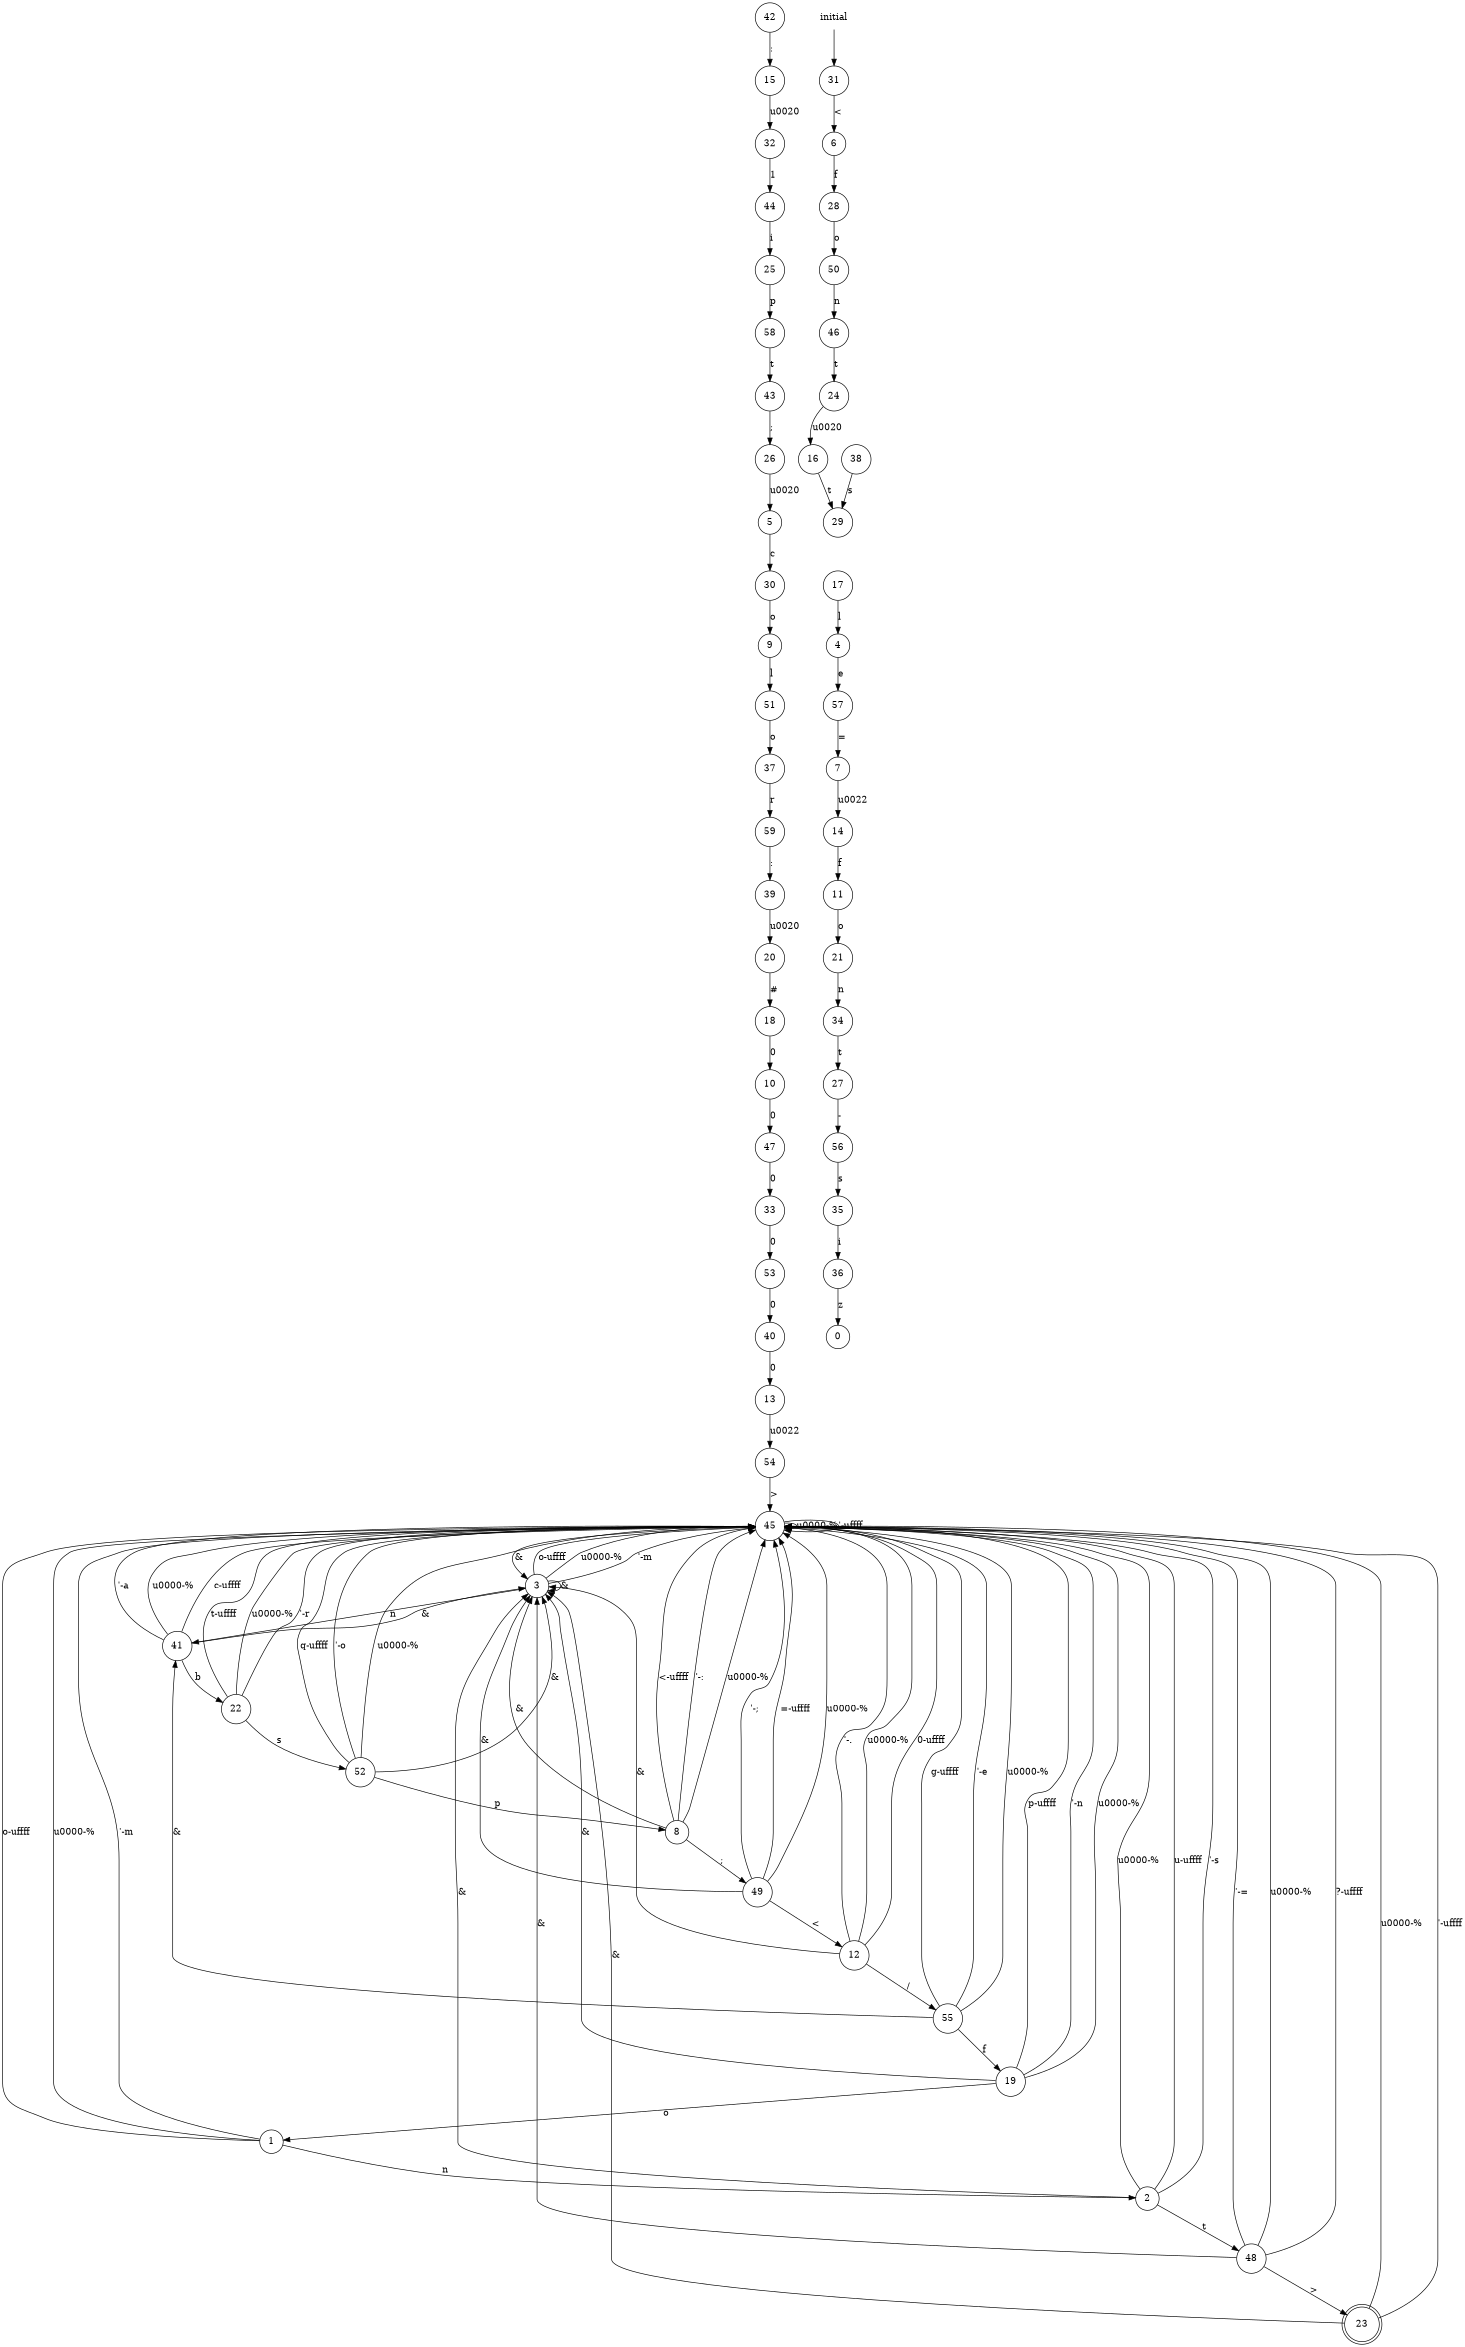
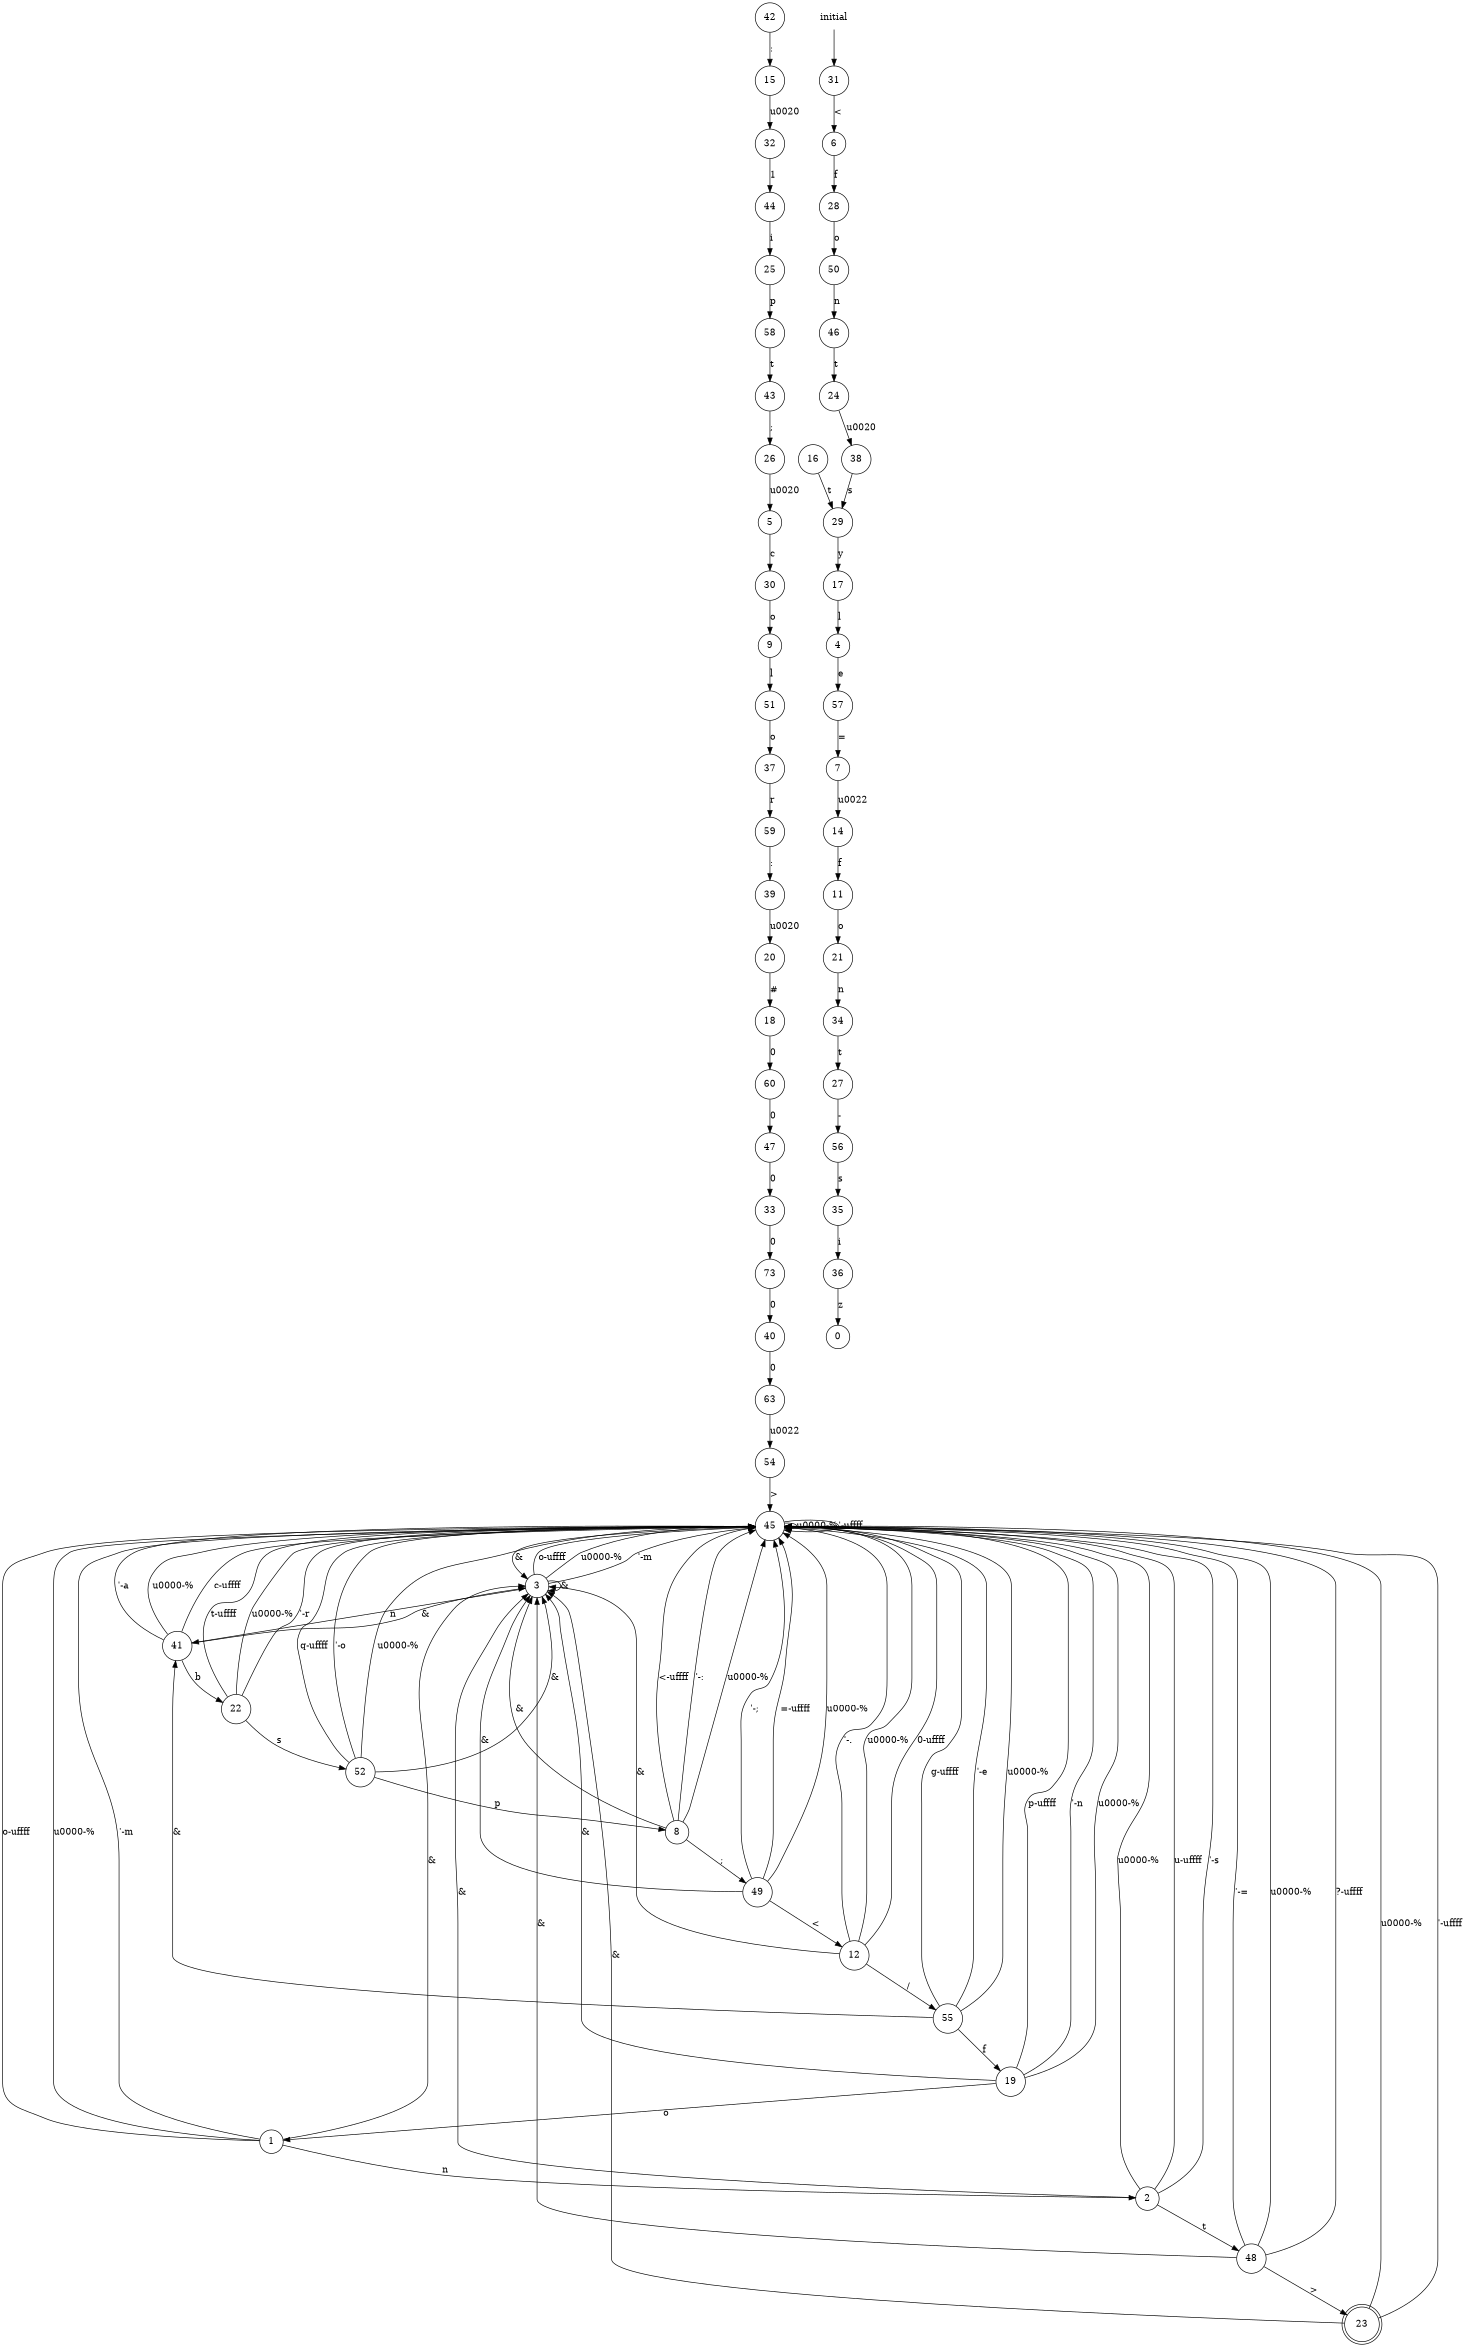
(813, 421) -> (844, 425)
none -> (838, 551)
(770, 1084) -> (770, 1084)
(770, 1274) -> (770, 1274)
(770, 1400) -> (770, 1400)
none -> (428, 1886)
